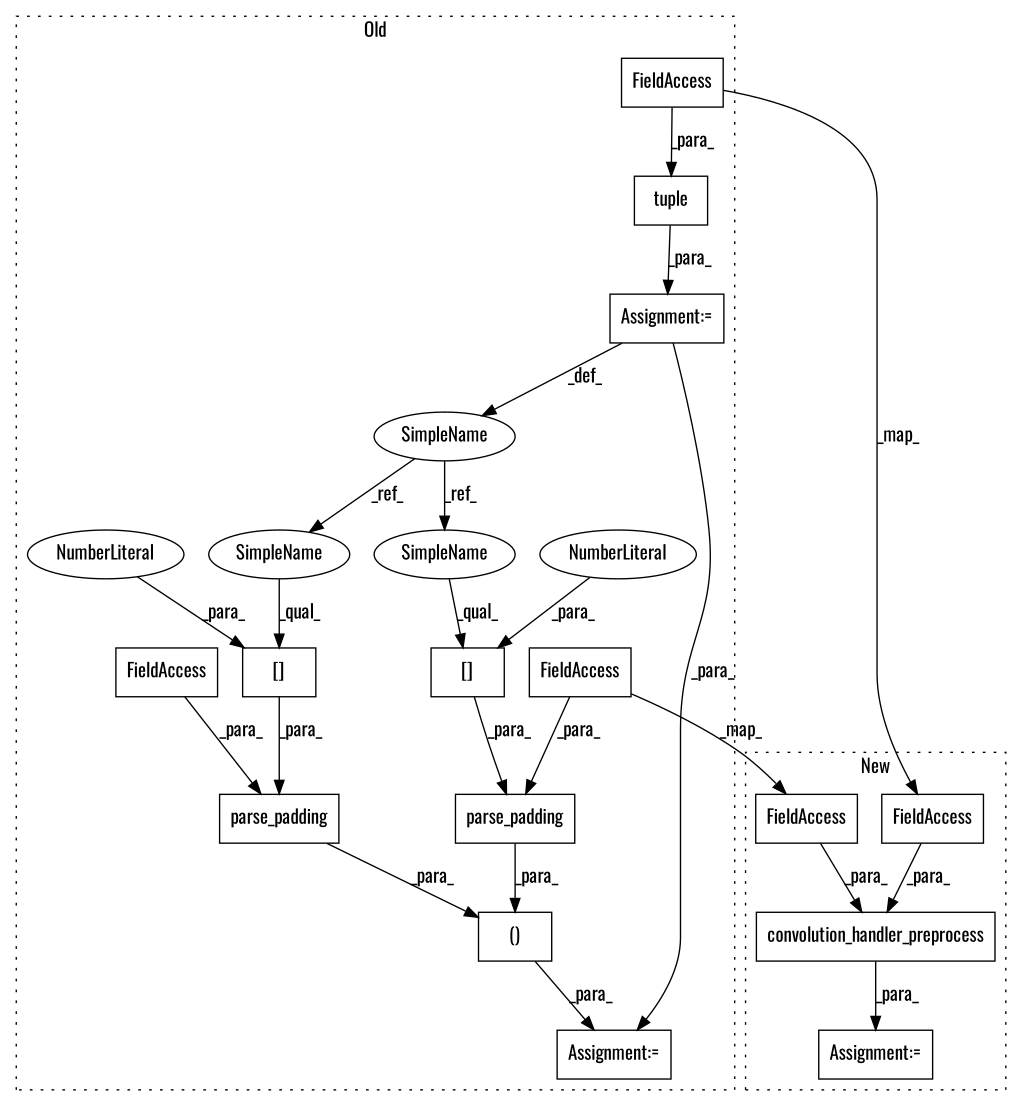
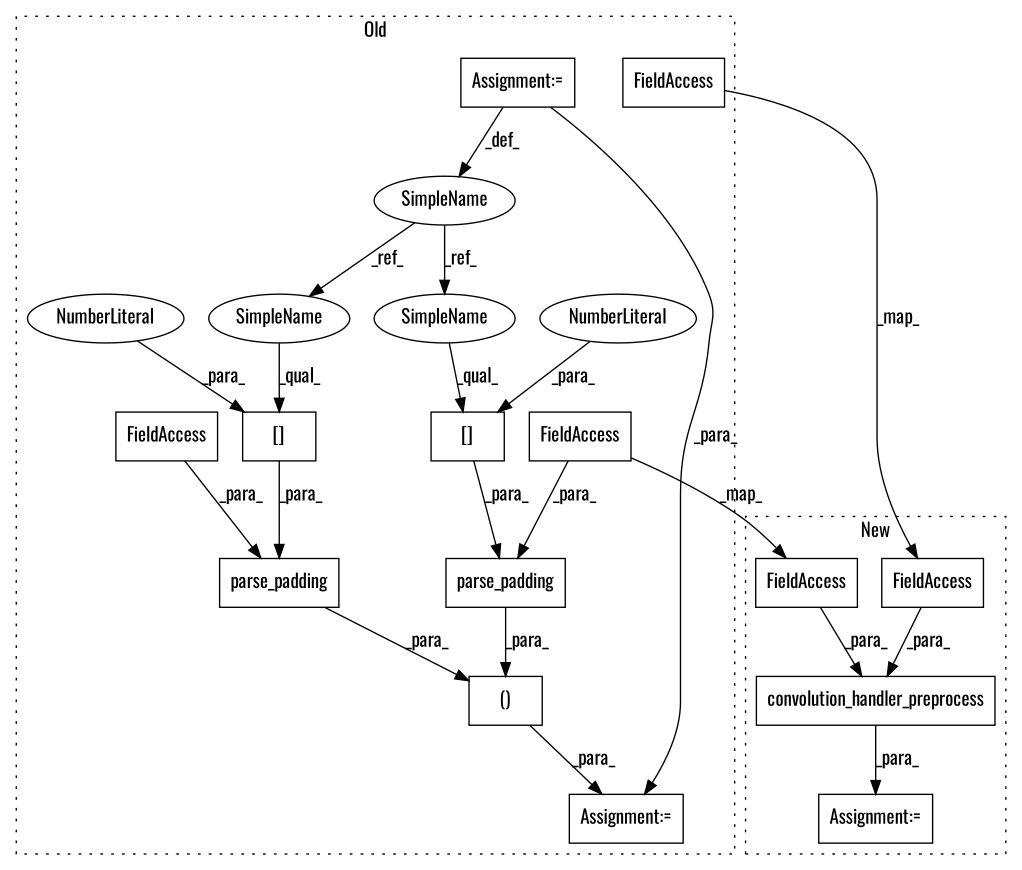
(671, 201) -> none
